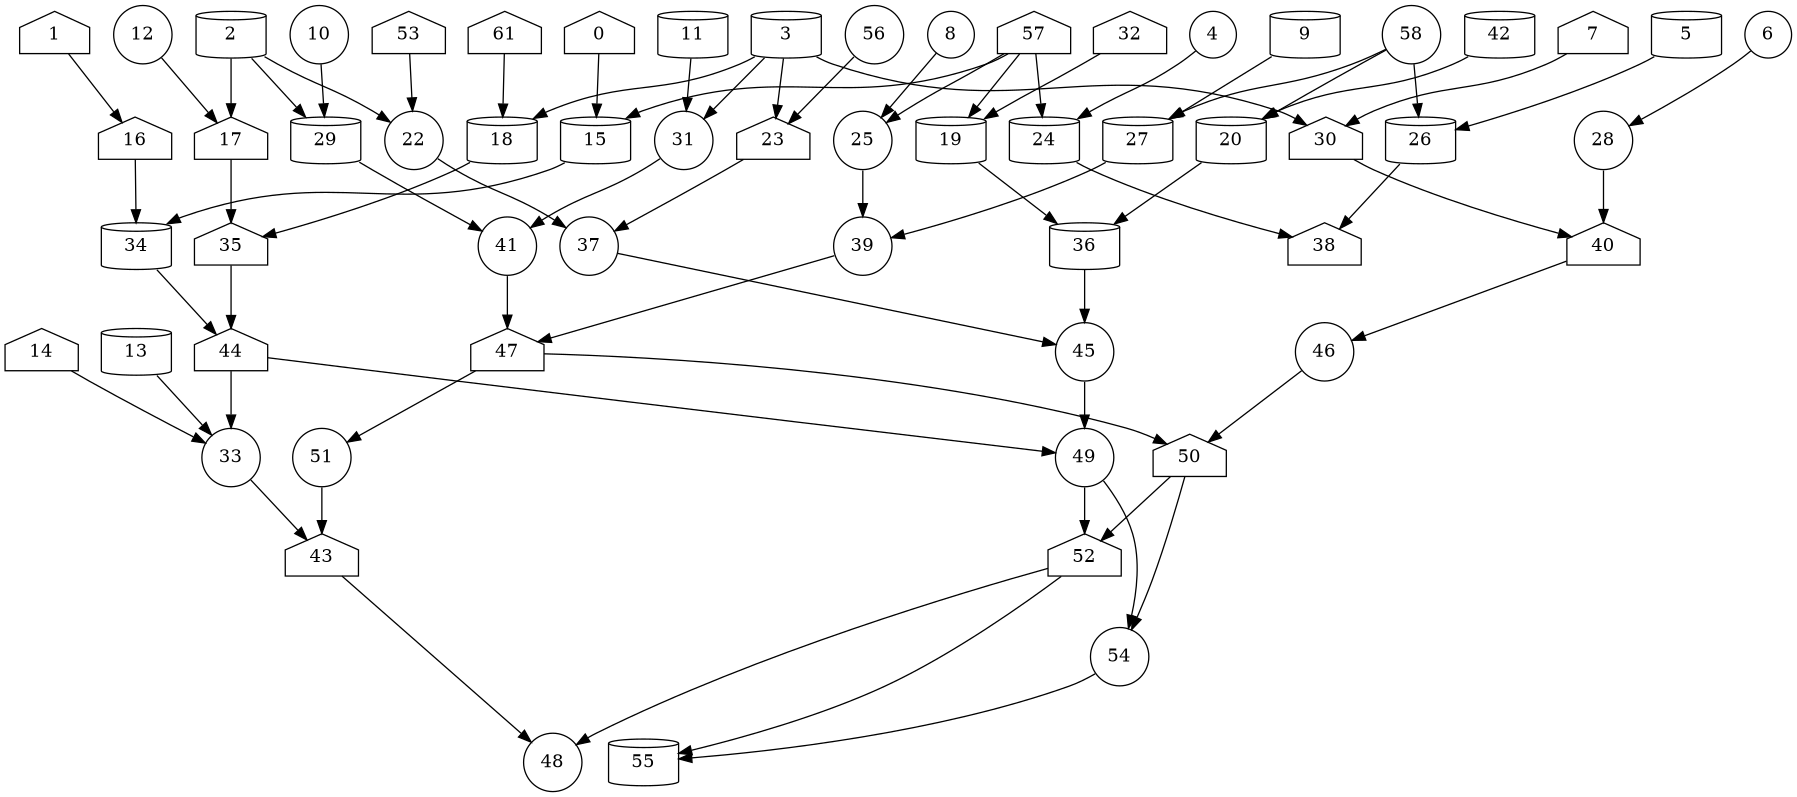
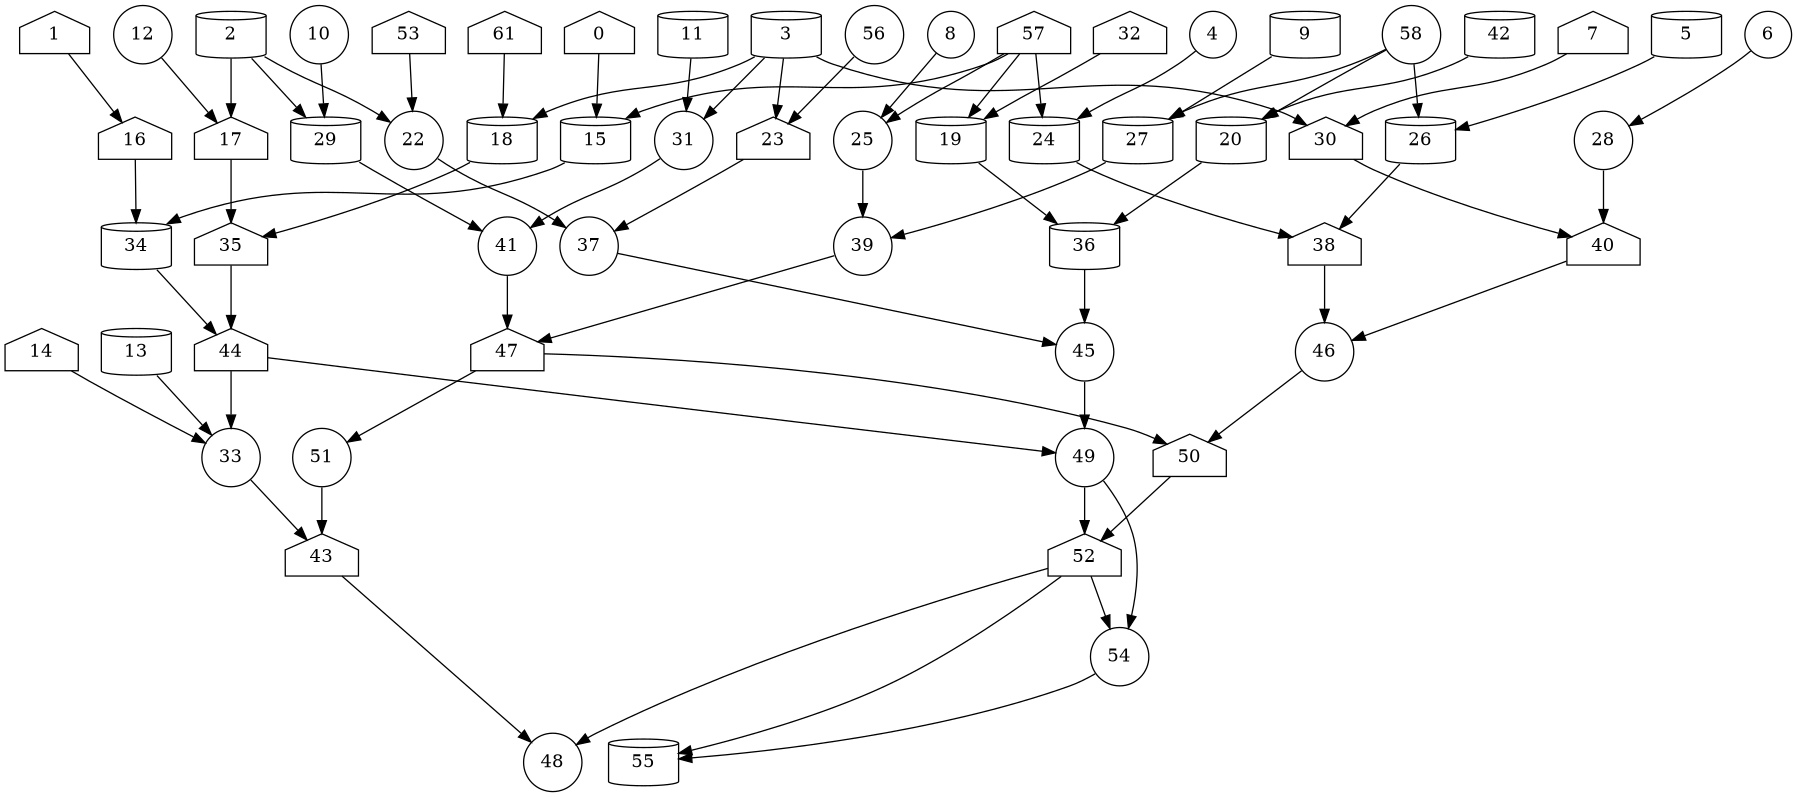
none -> (1325, 287)
(1163, 548) -> (1098, 596)
